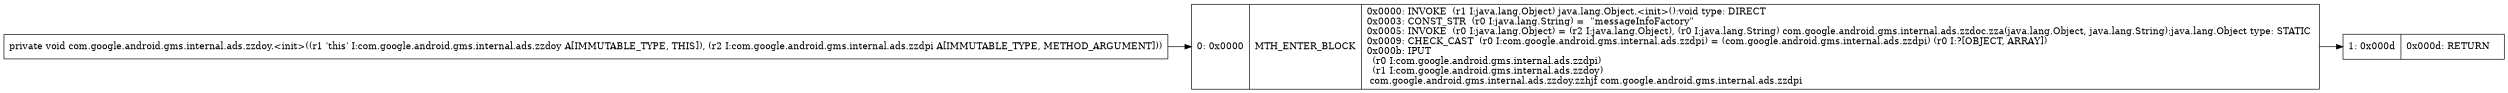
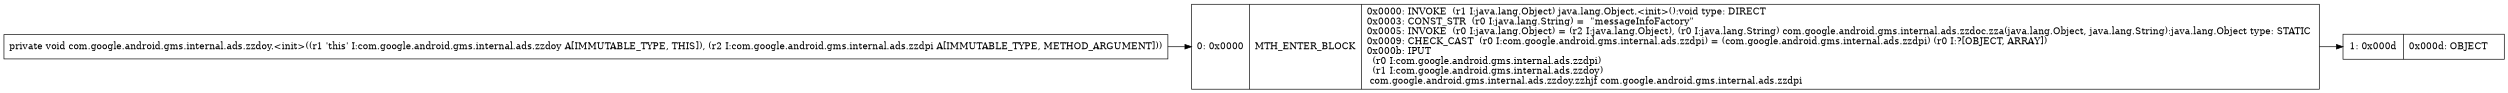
(2453, 46) -> (2453, 46)
